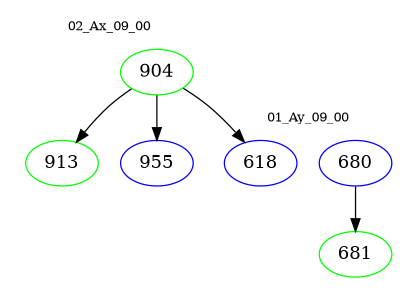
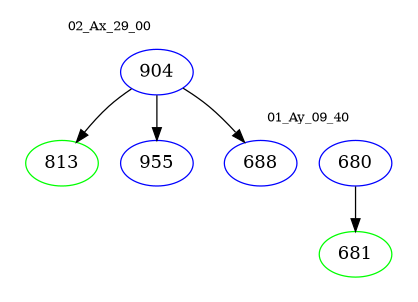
(109, 27) -> (109, 27)
(157, 72) -> (157, 72)
(308, 118) -> (308, 118)
(62, 163) -> (62, 163)
(261, 163) -> (261, 163)
